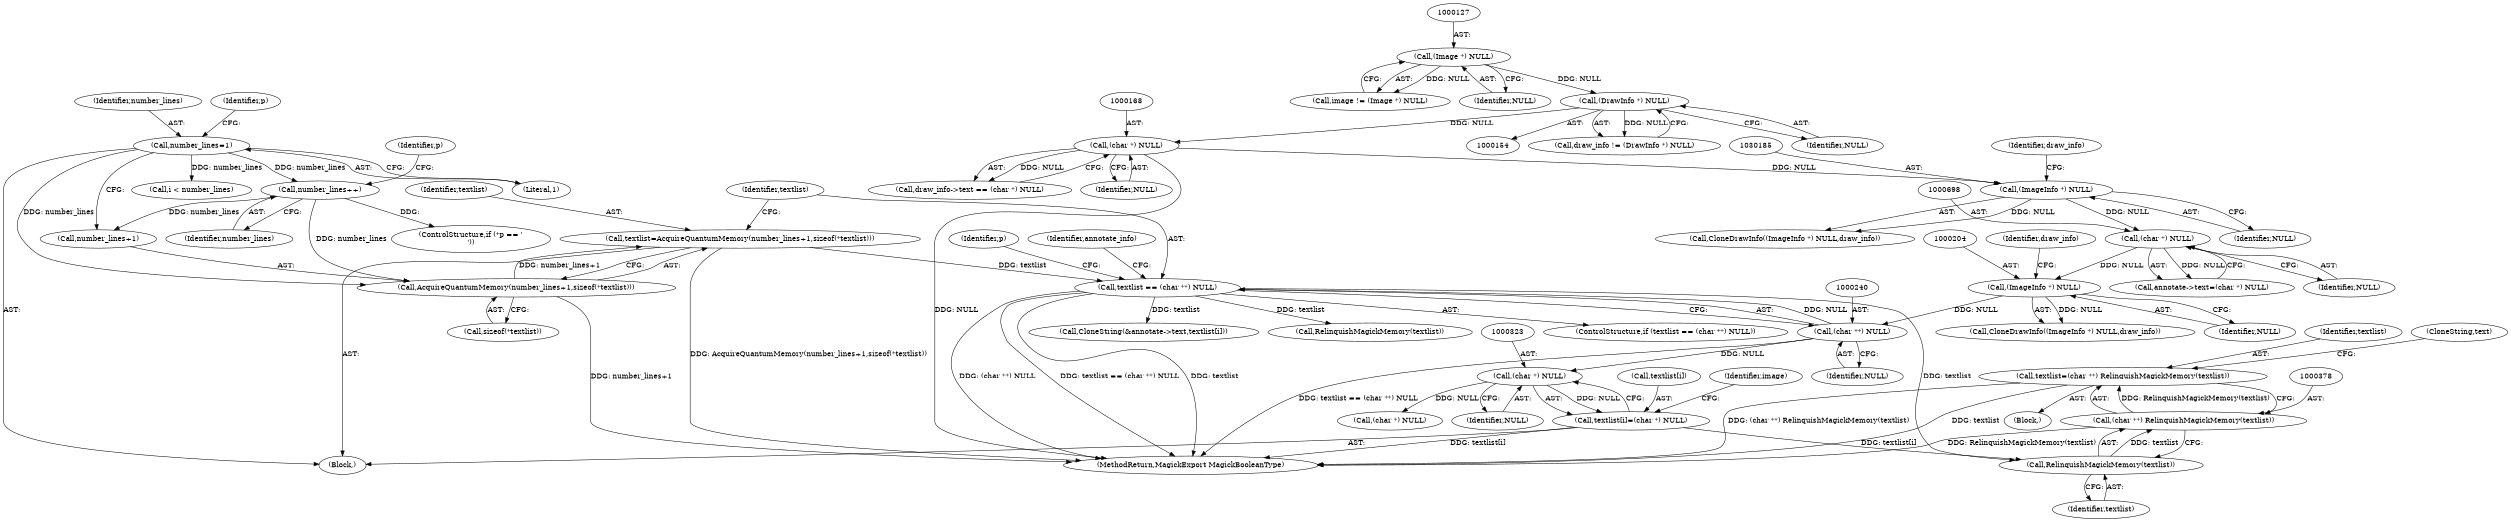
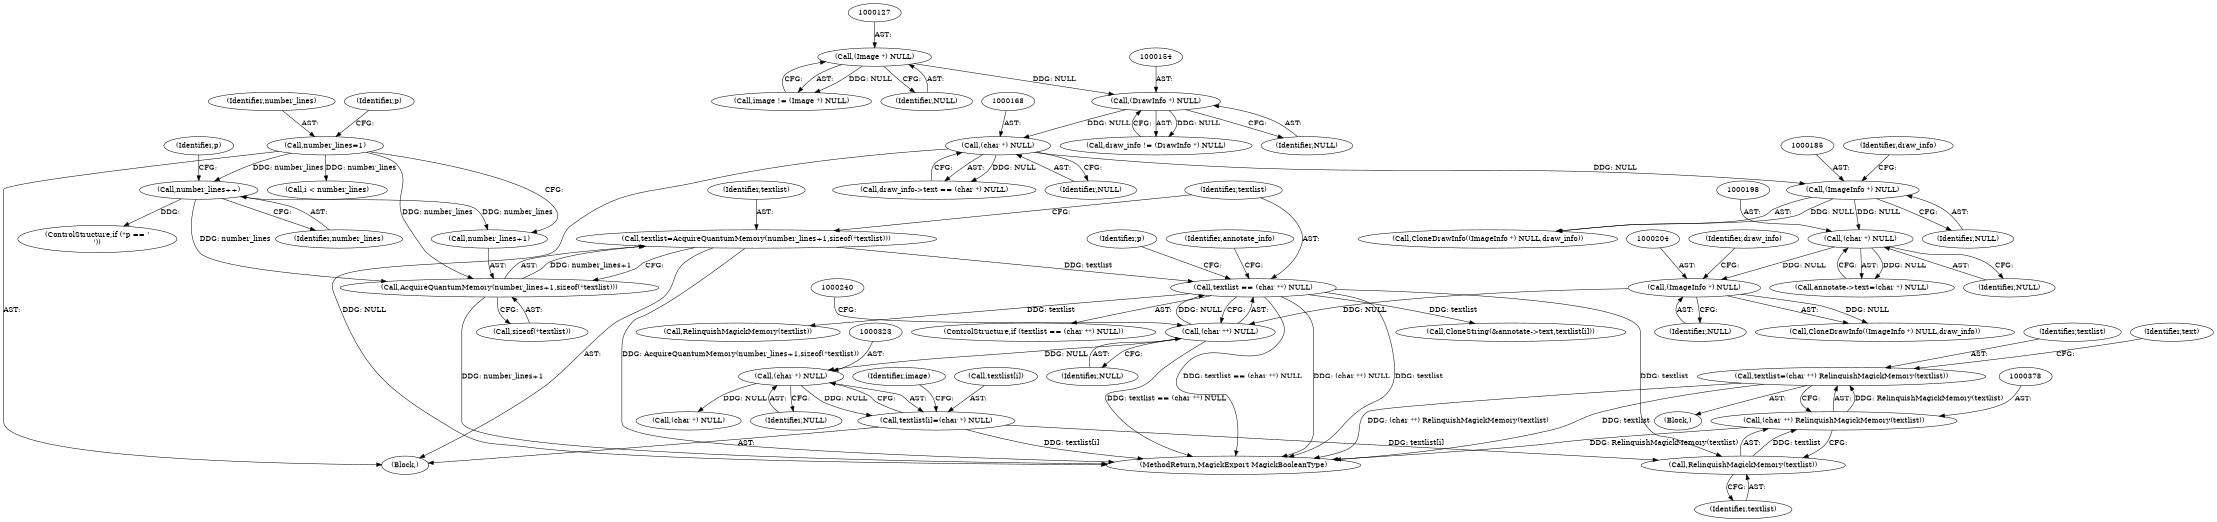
(1558, 124) -> (1156, 77)
(1756, 146) -> (1807, 146)
(541, 190) -> none
(1945, 190) -> (1743, 190)
(1862, 310) -> (848, 310)
(2459, 332) -> (2172, 332)
